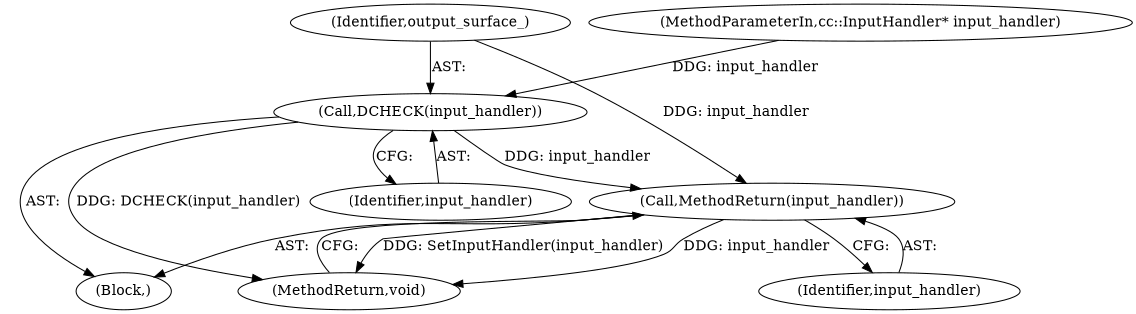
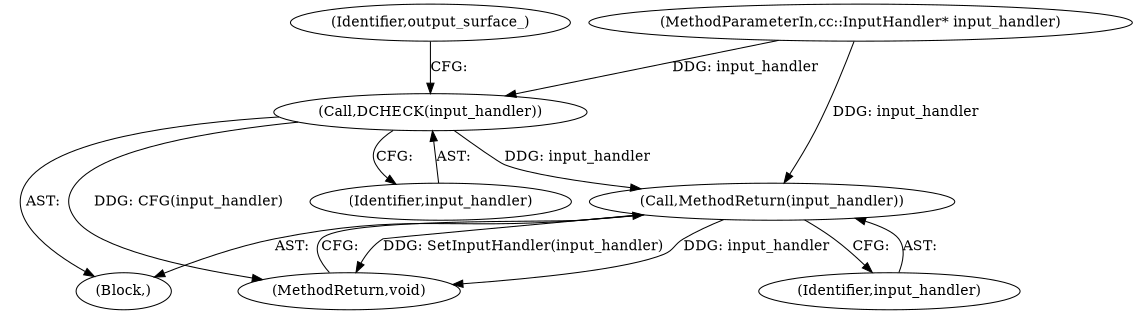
(452, 67) -> (452, 67)
(610, 101) -> (826, 110)
(189, 202) -> (189, 202)
